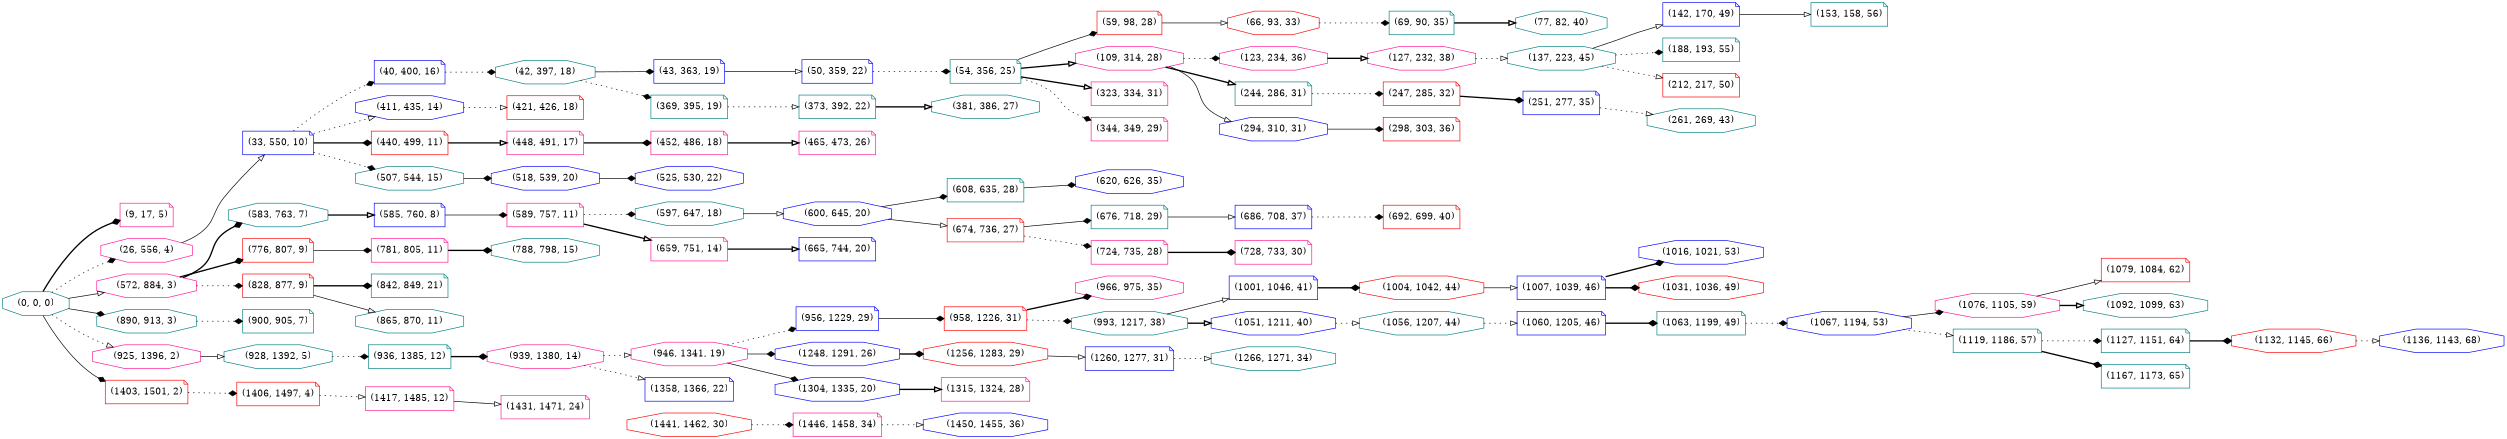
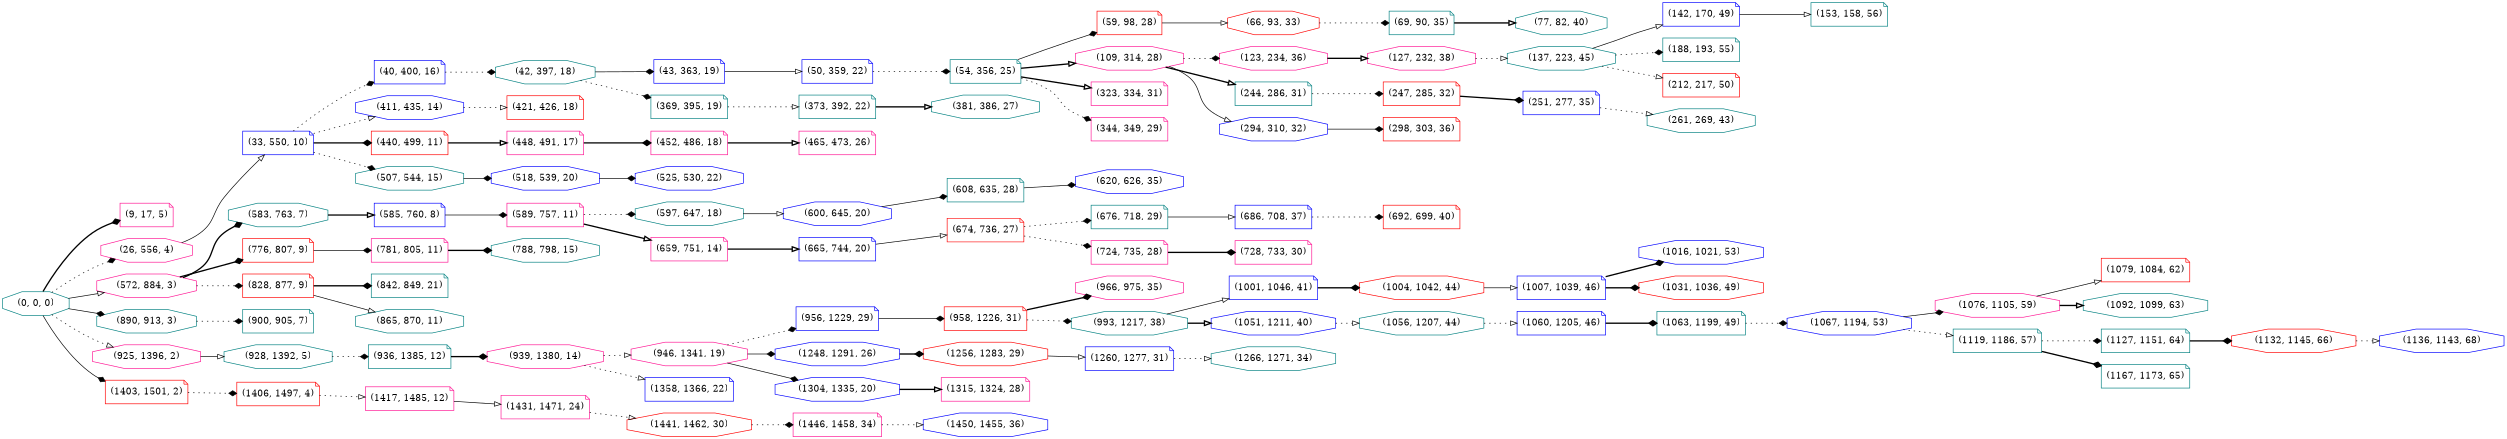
(1273, 129) -> (1273, 129)
(914, 222) -> (908, 240)
(1054, 224) -> (1054, 224)
none -> (609, 415)
